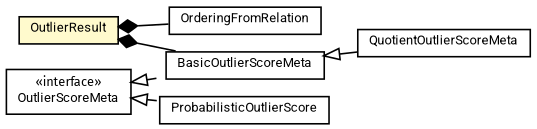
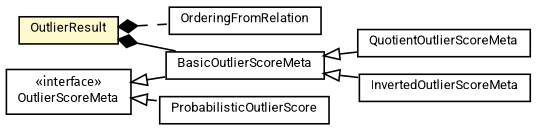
(153, 25) -> (153, 25)
(156, 78) -> (156, 78)
none -> (444, 87)
